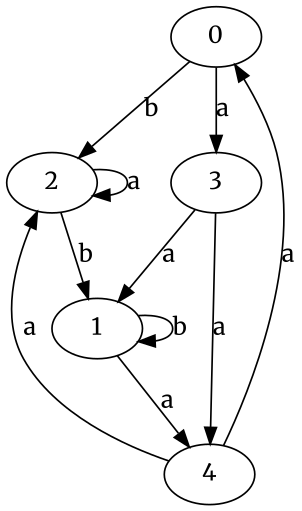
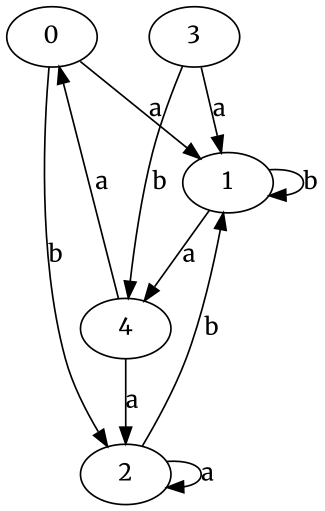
(216, 101) -> (134, 105)
(220, 329) -> (160, 183)
